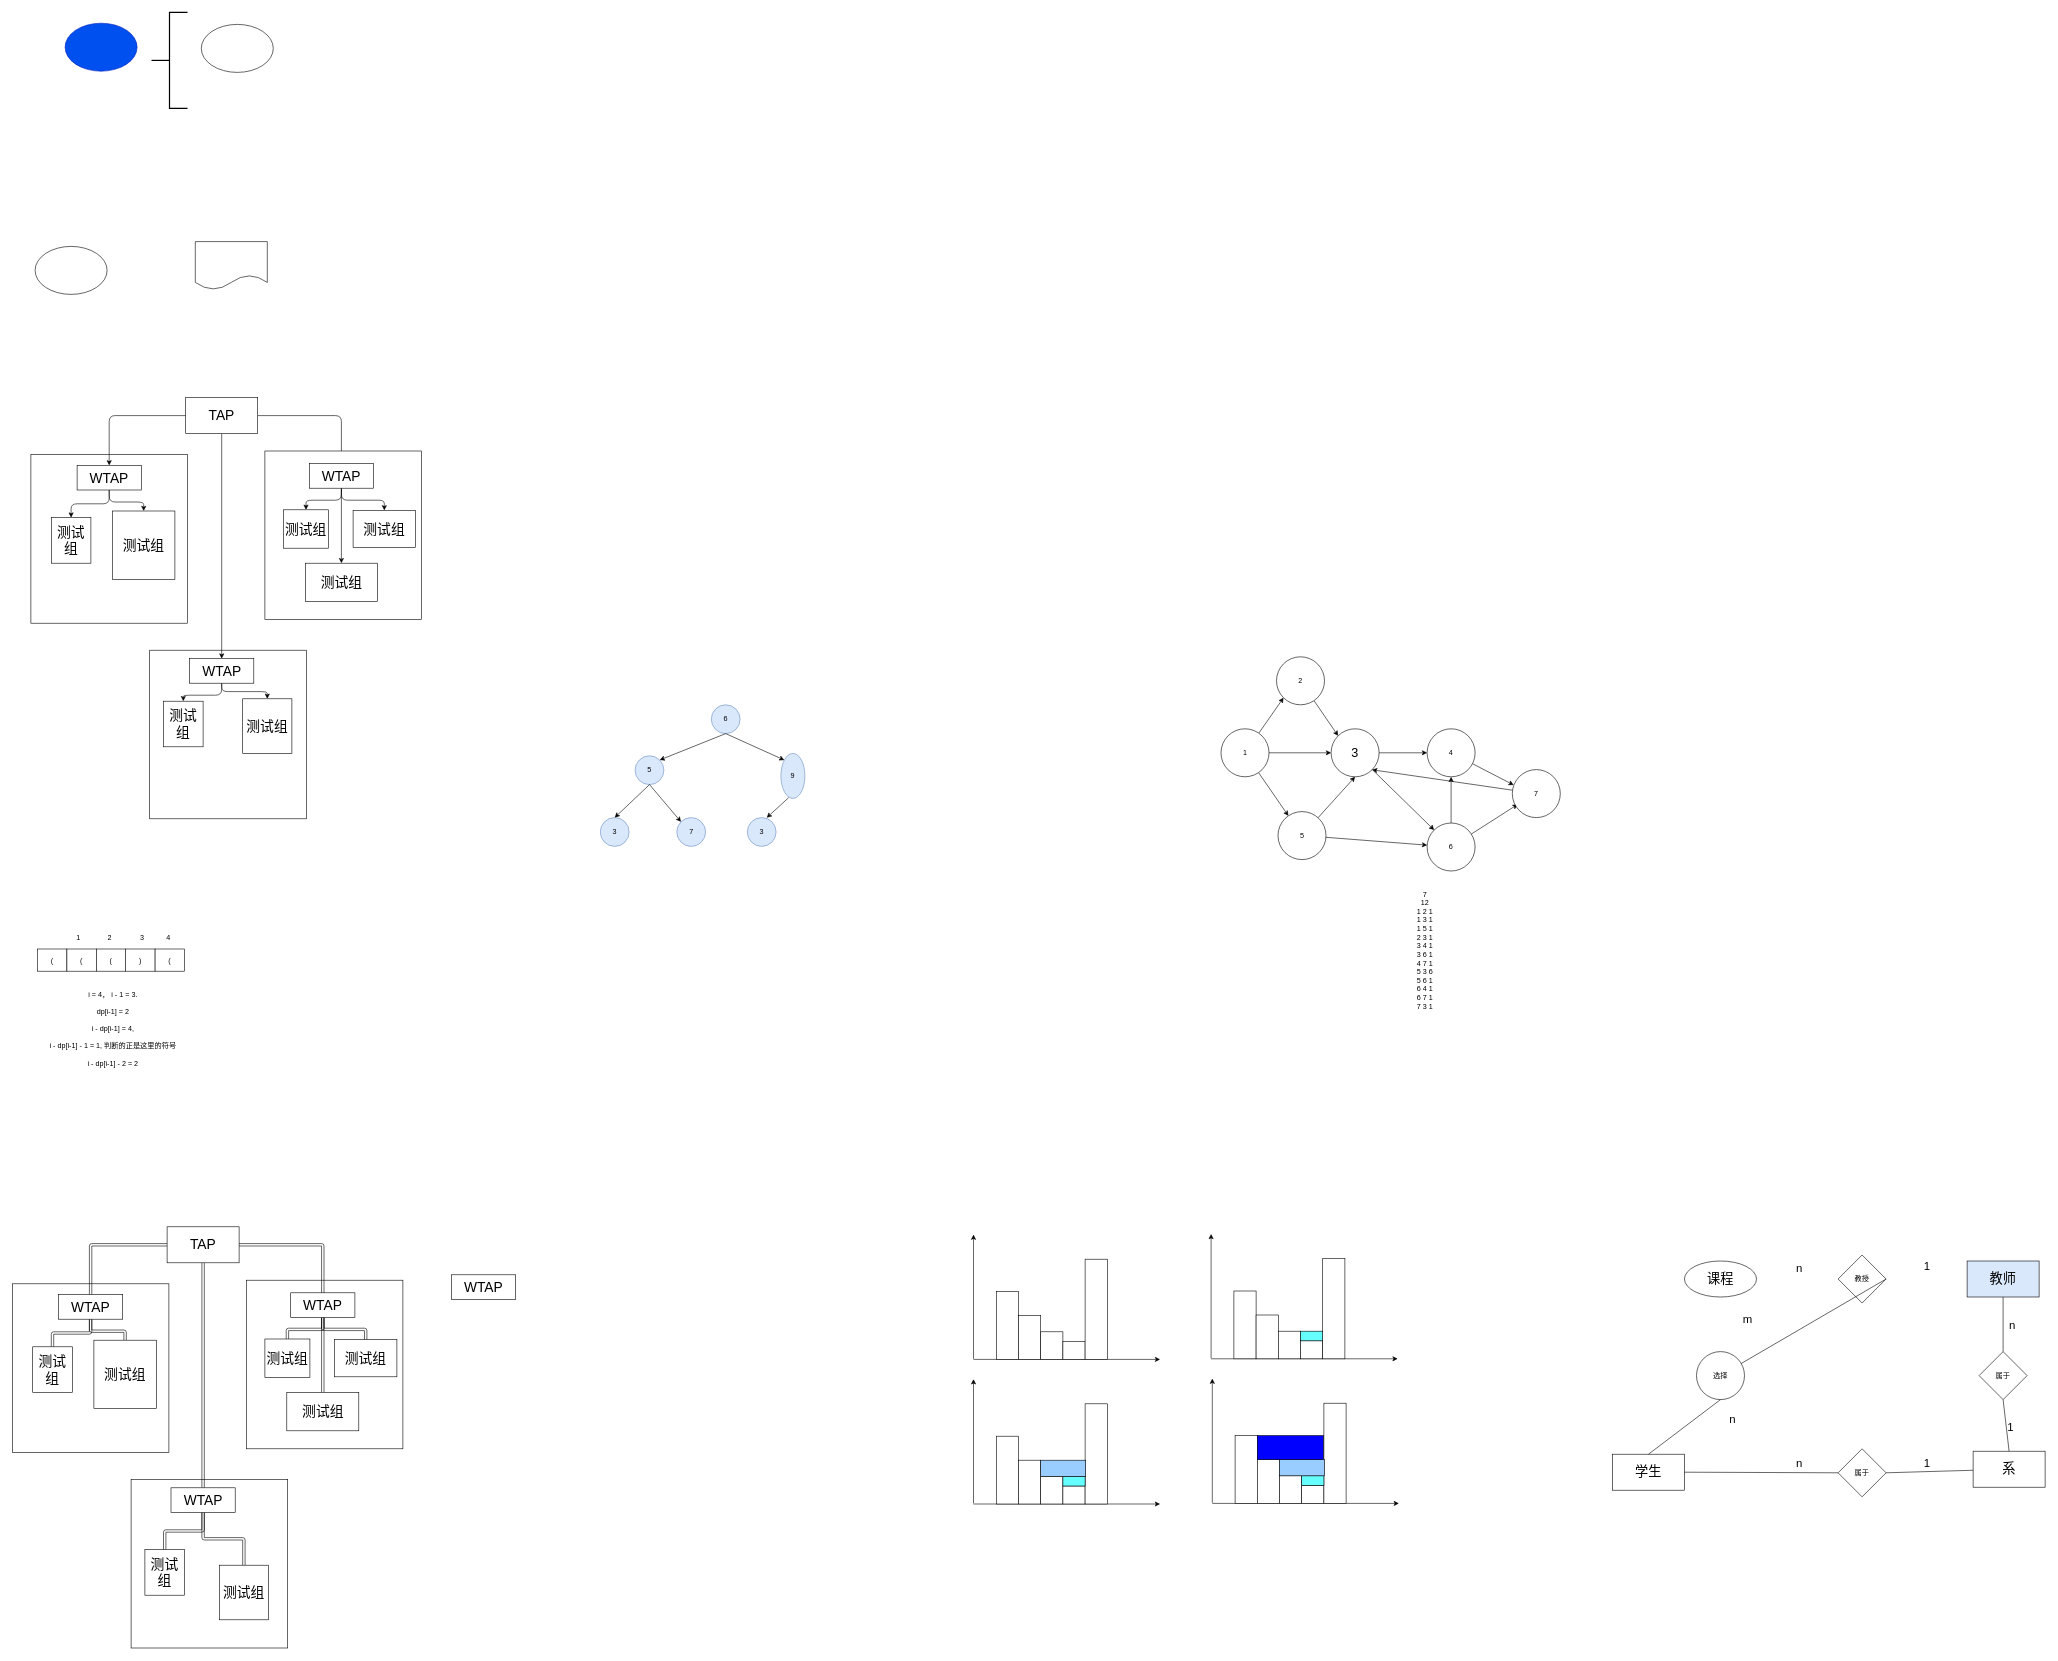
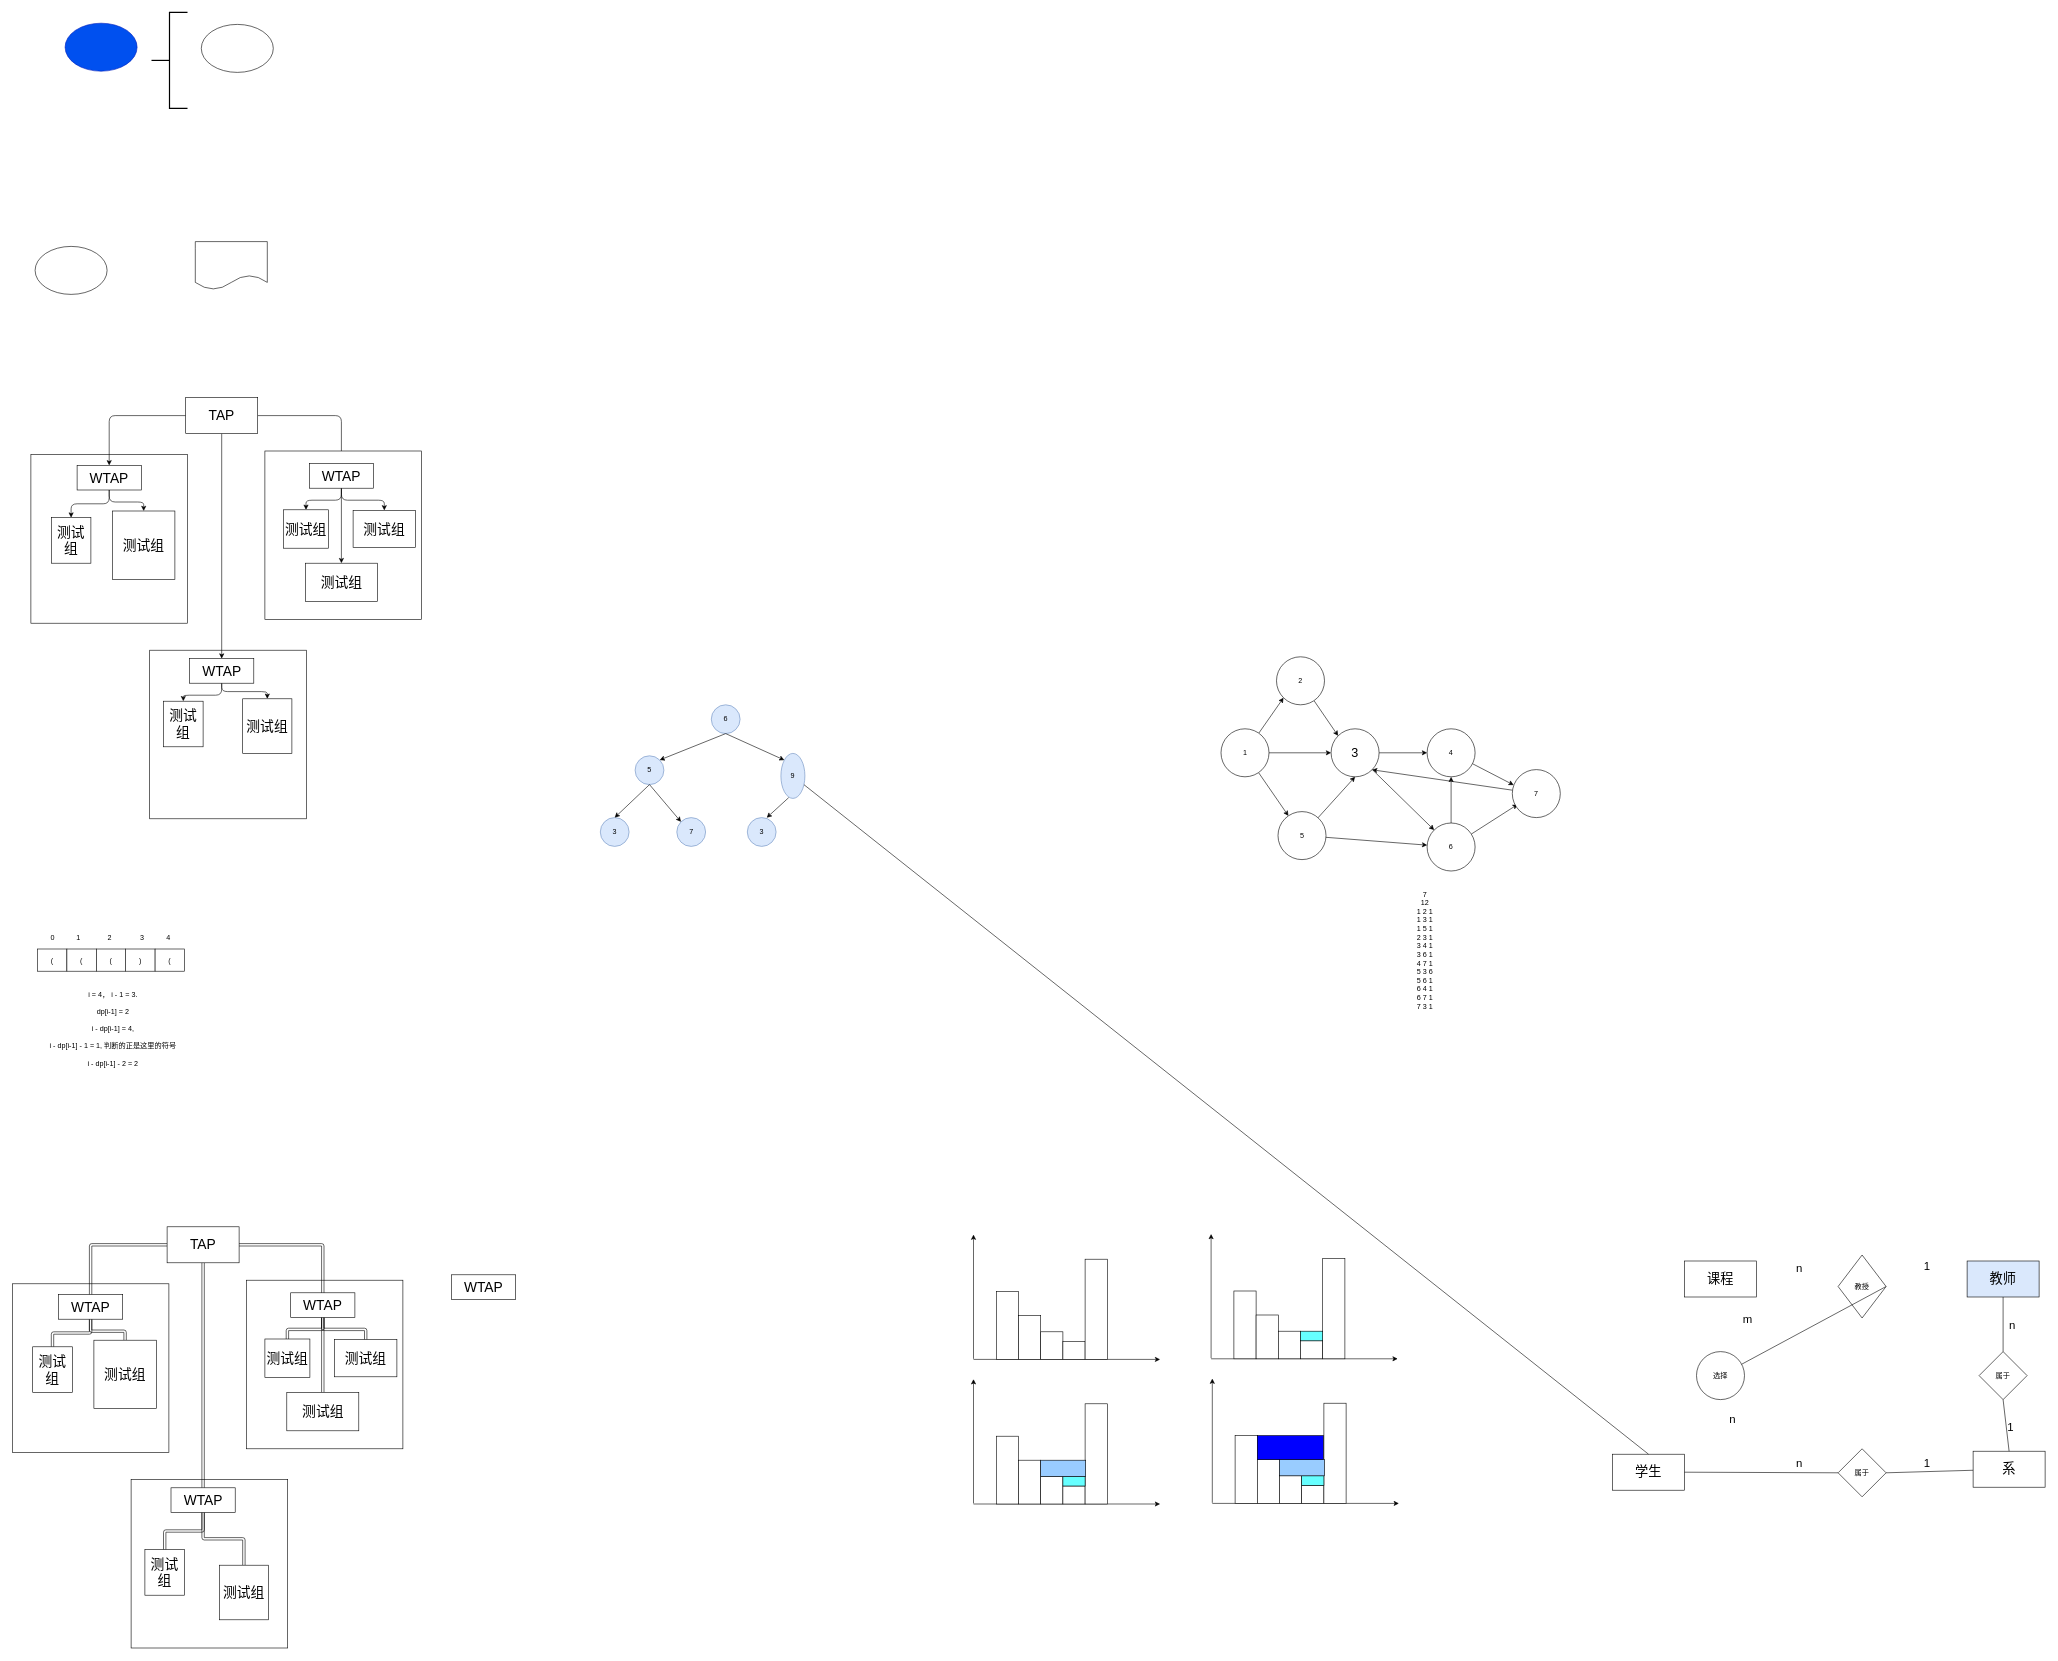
none -> (52, 938)
(1721, 1279) -> (1721, 1279)
(1862, 1279) -> (1862, 1286)
(1685, 1427) -> (1227, 1120)
